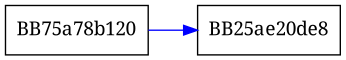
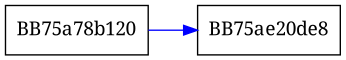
(269, 30) -> (269, 30)
